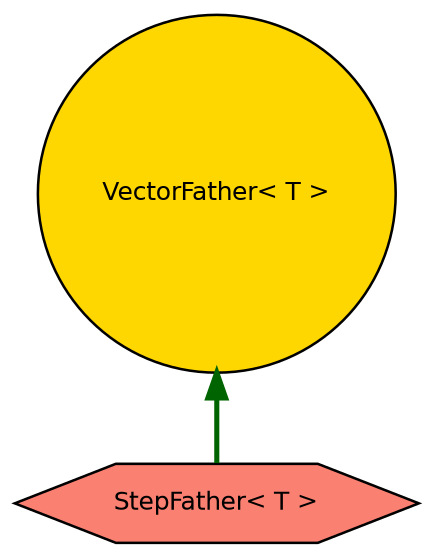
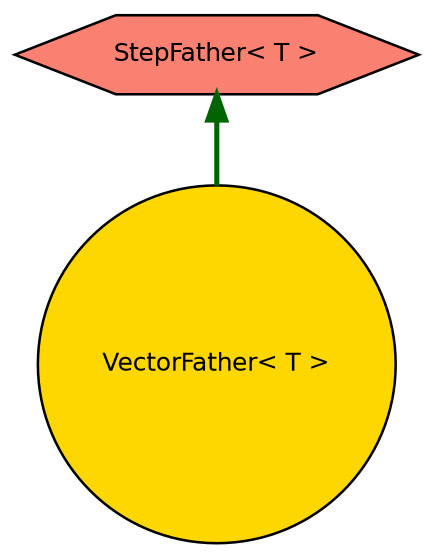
(217, 431) -> (217, 153)
